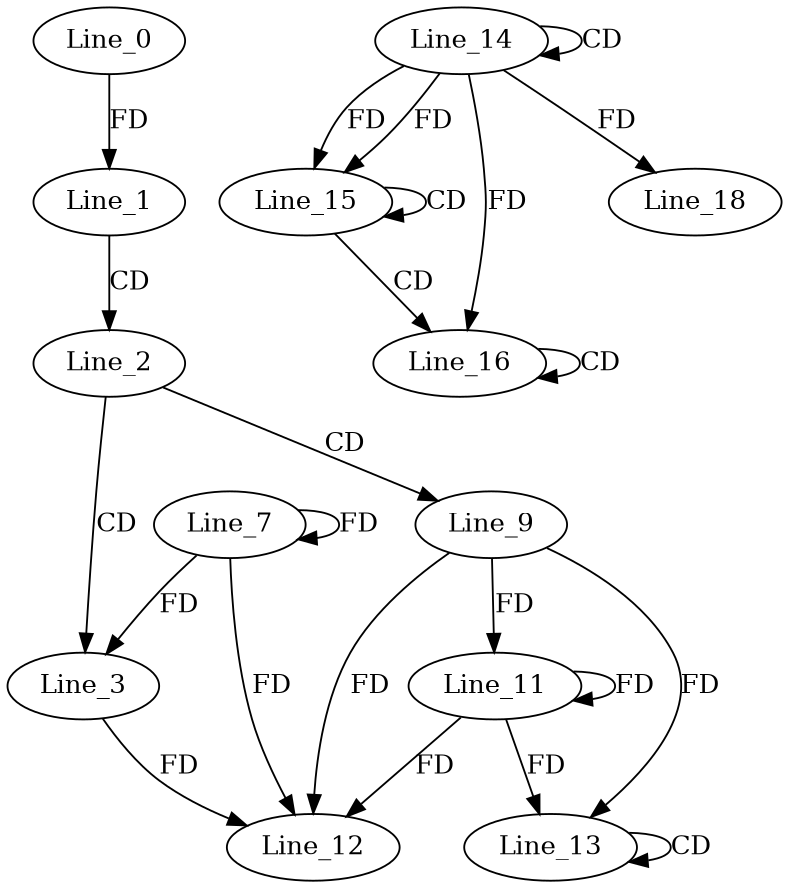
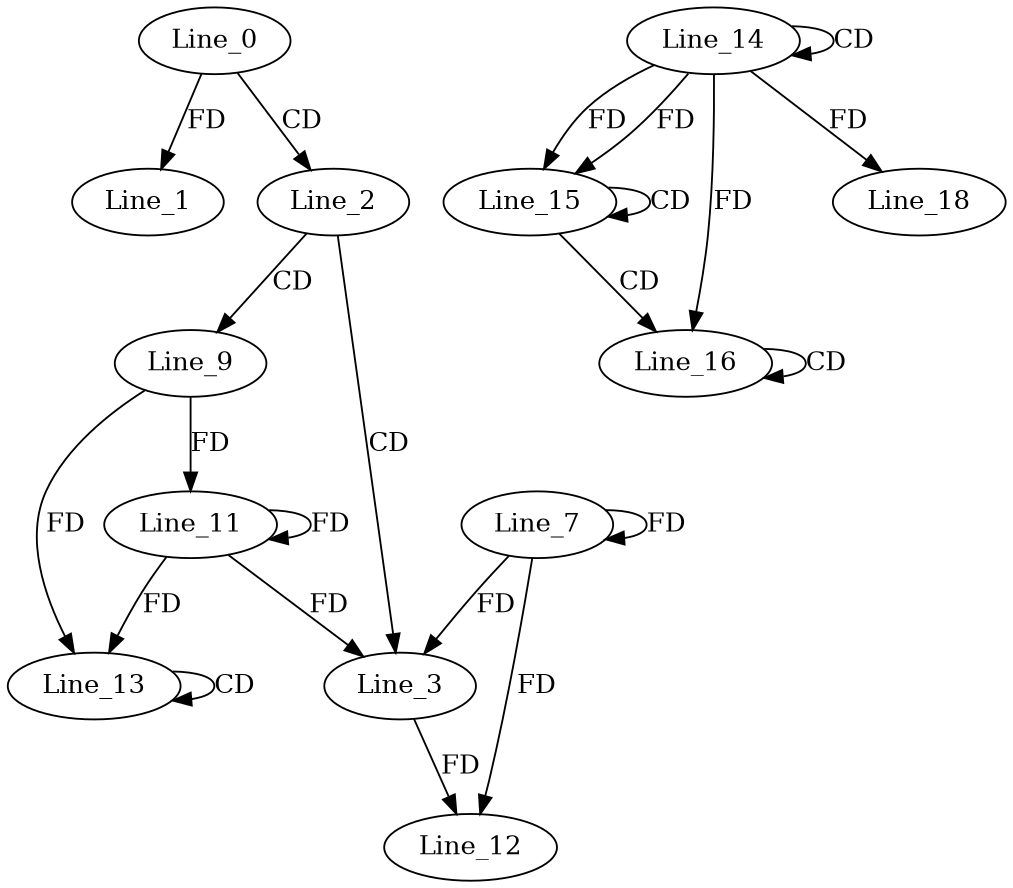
(109, 273) -> (268, 114)
(349, 655) -> none
(411, 761) -> (288, 600)
